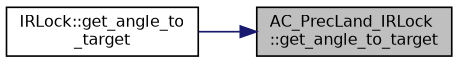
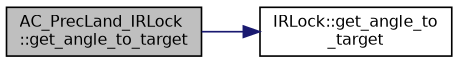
(219, 32) -> (222, 32)
